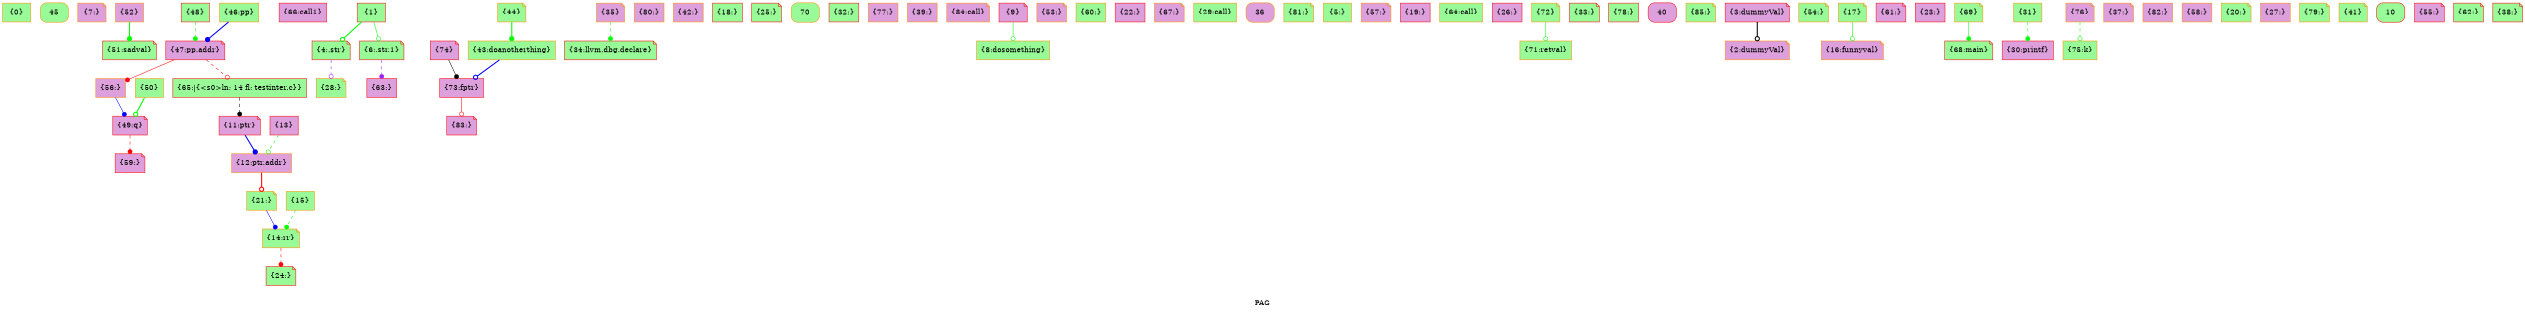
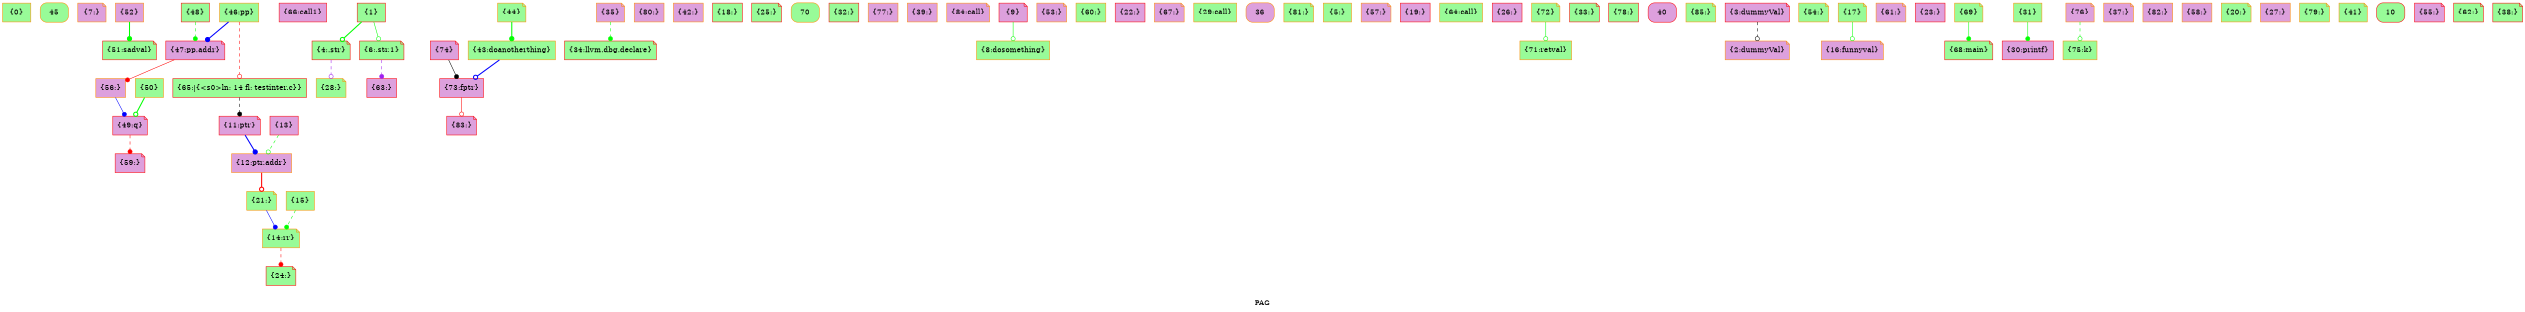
(1891, 13) -> (1891, 13)
(1757, 29) -> (1757, 29)
(2028, 29) -> (2028, 29)
(216, 68) -> (239, 48)
